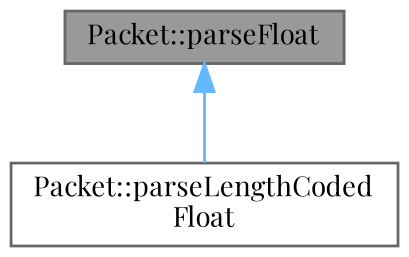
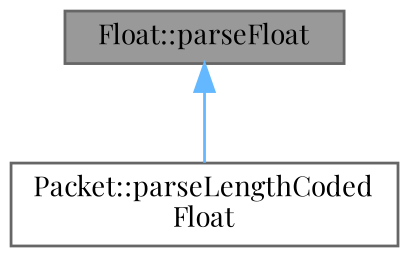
(205, 37) -> (205, 37)
